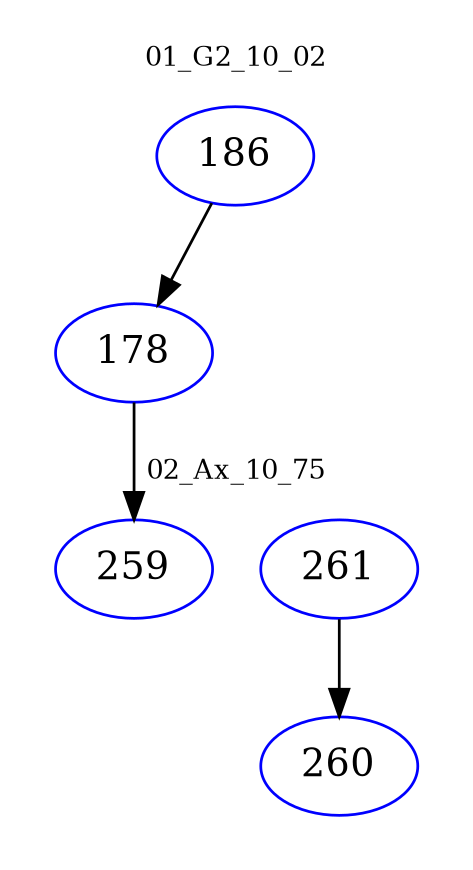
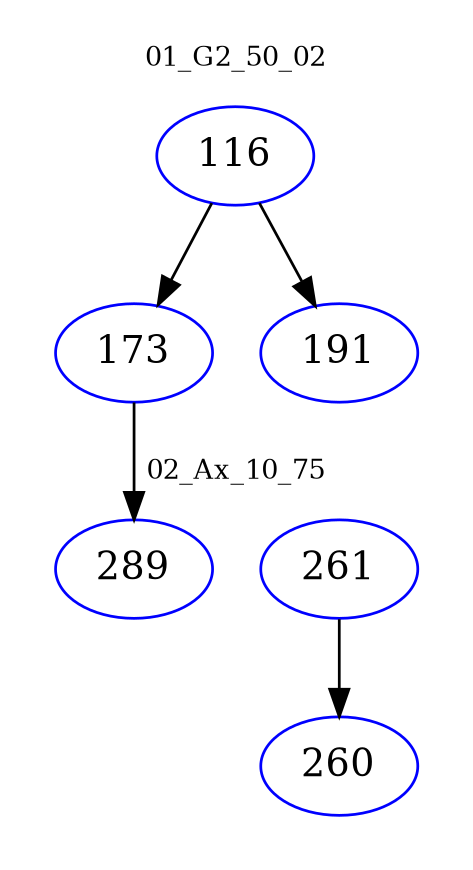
(237, 59) -> (237, 59)
(235, 156) -> (235, 156)
(134, 353) -> (134, 353)
none -> (339, 353)
(134, 569) -> (134, 569)
